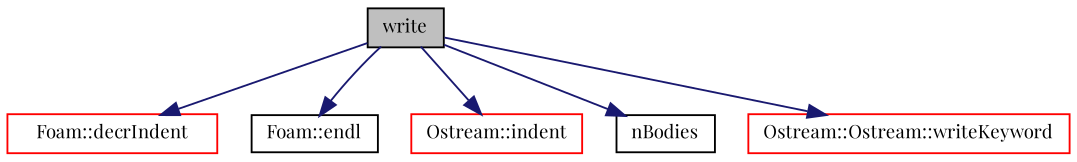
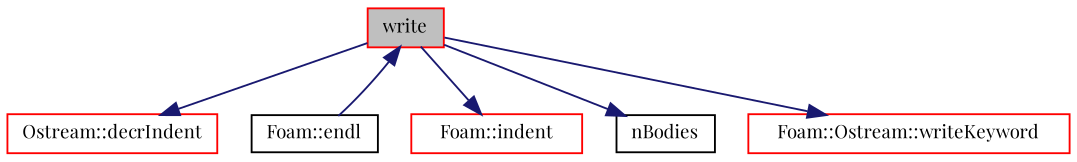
(406, 28) -> (406, 28)
(355, 73) -> (365, 90)
(112, 134) -> (112, 134)
(497, 134) -> (497, 134)
(909, 134) -> (909, 134)
